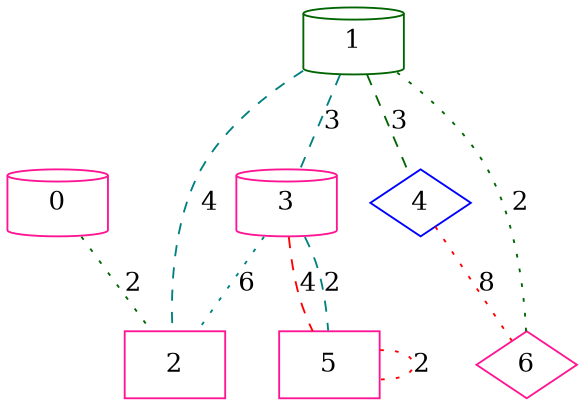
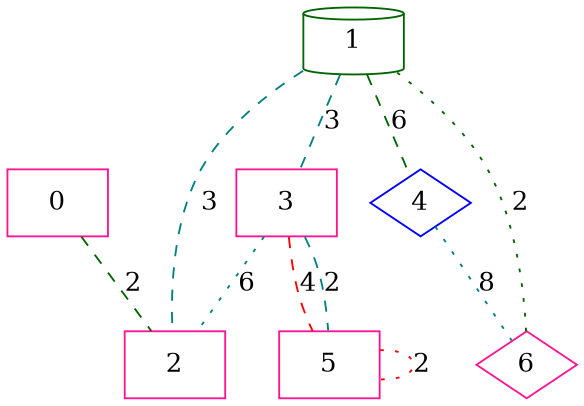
(400, 122) -> (400, 122)
(58, 203) -> (58, 203)
(210, 203) -> (210, 203)
(287, 203) -> (287, 203)
(116, 284) -> (116, 284)
(474, 284) -> (474, 284)
